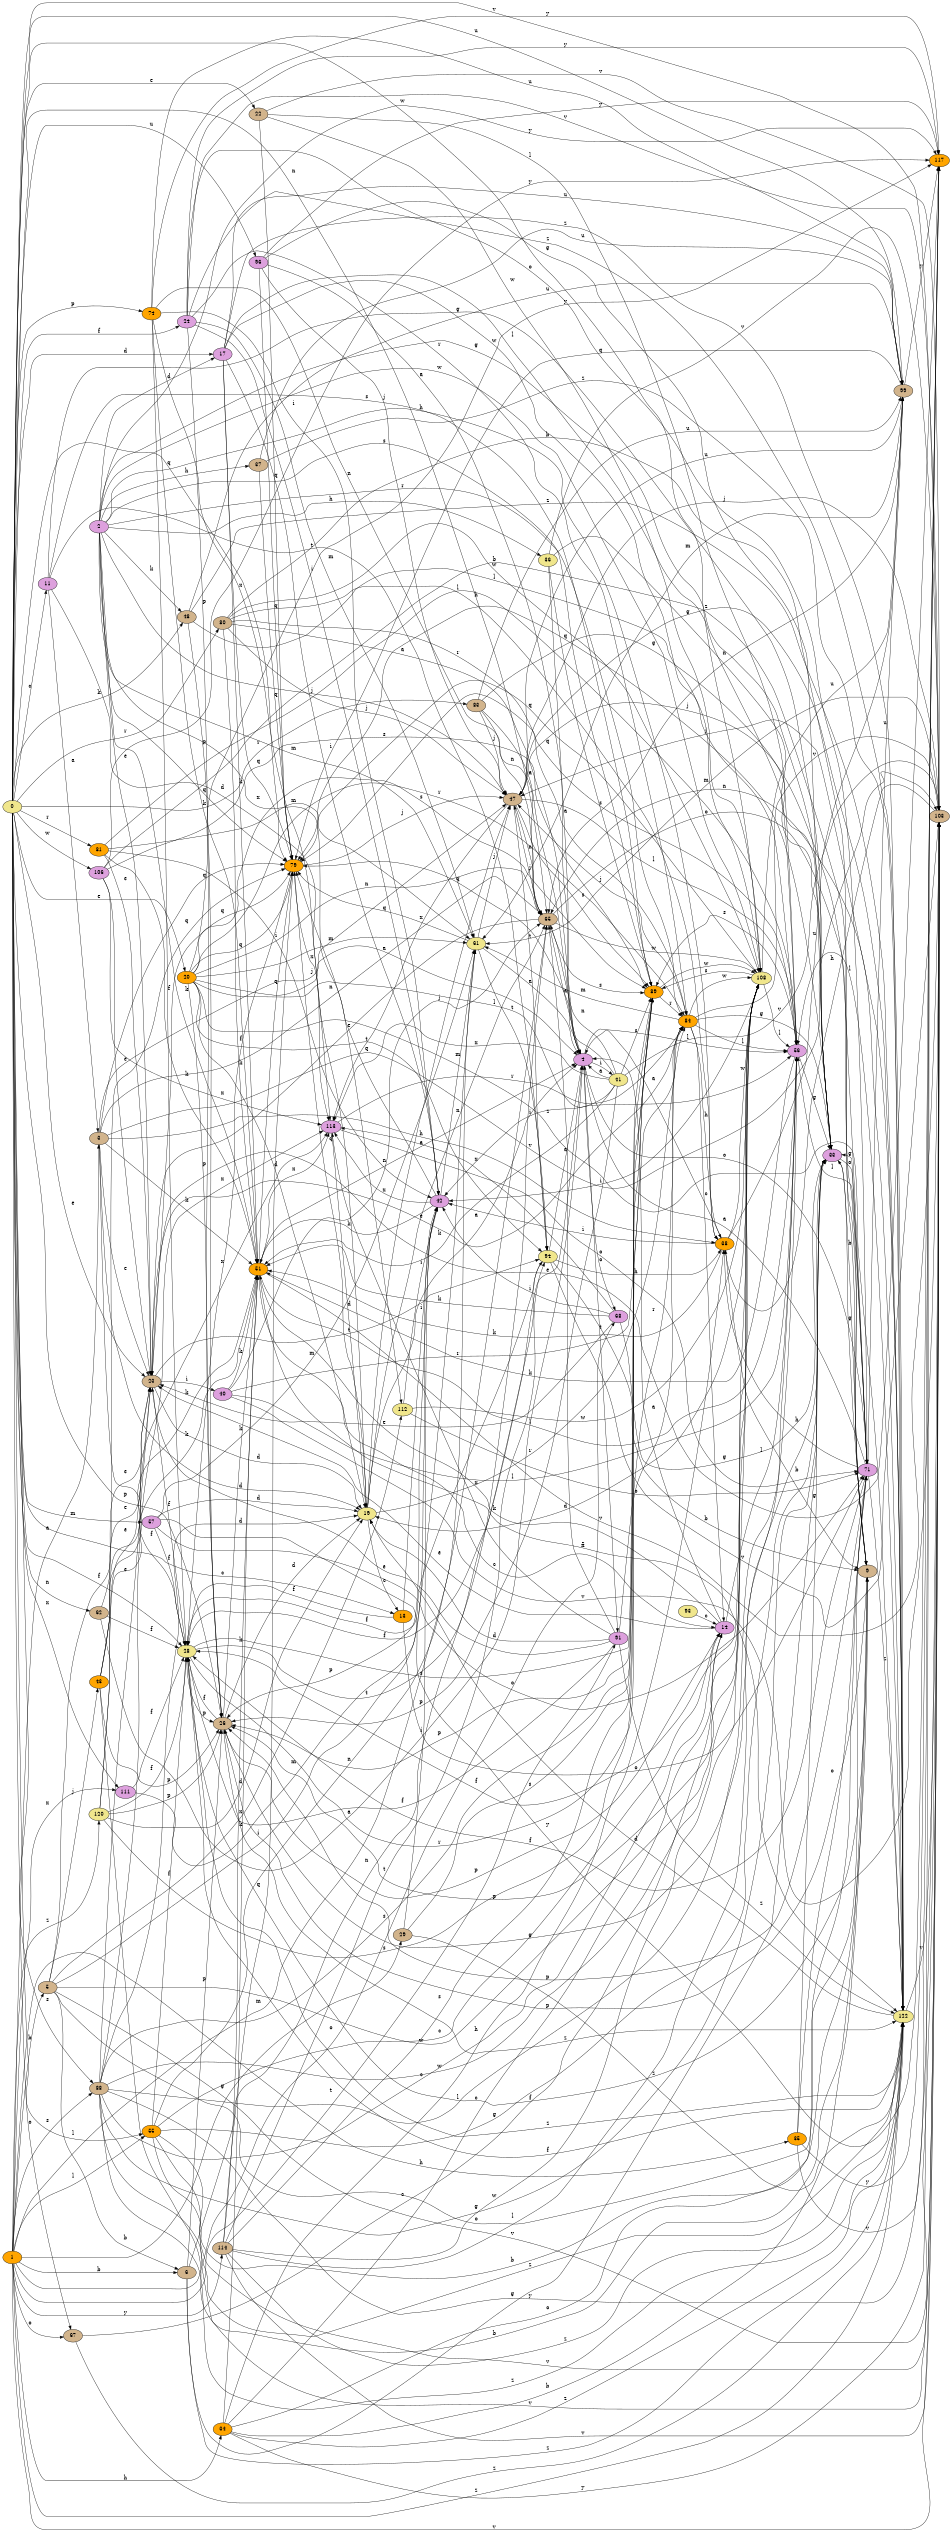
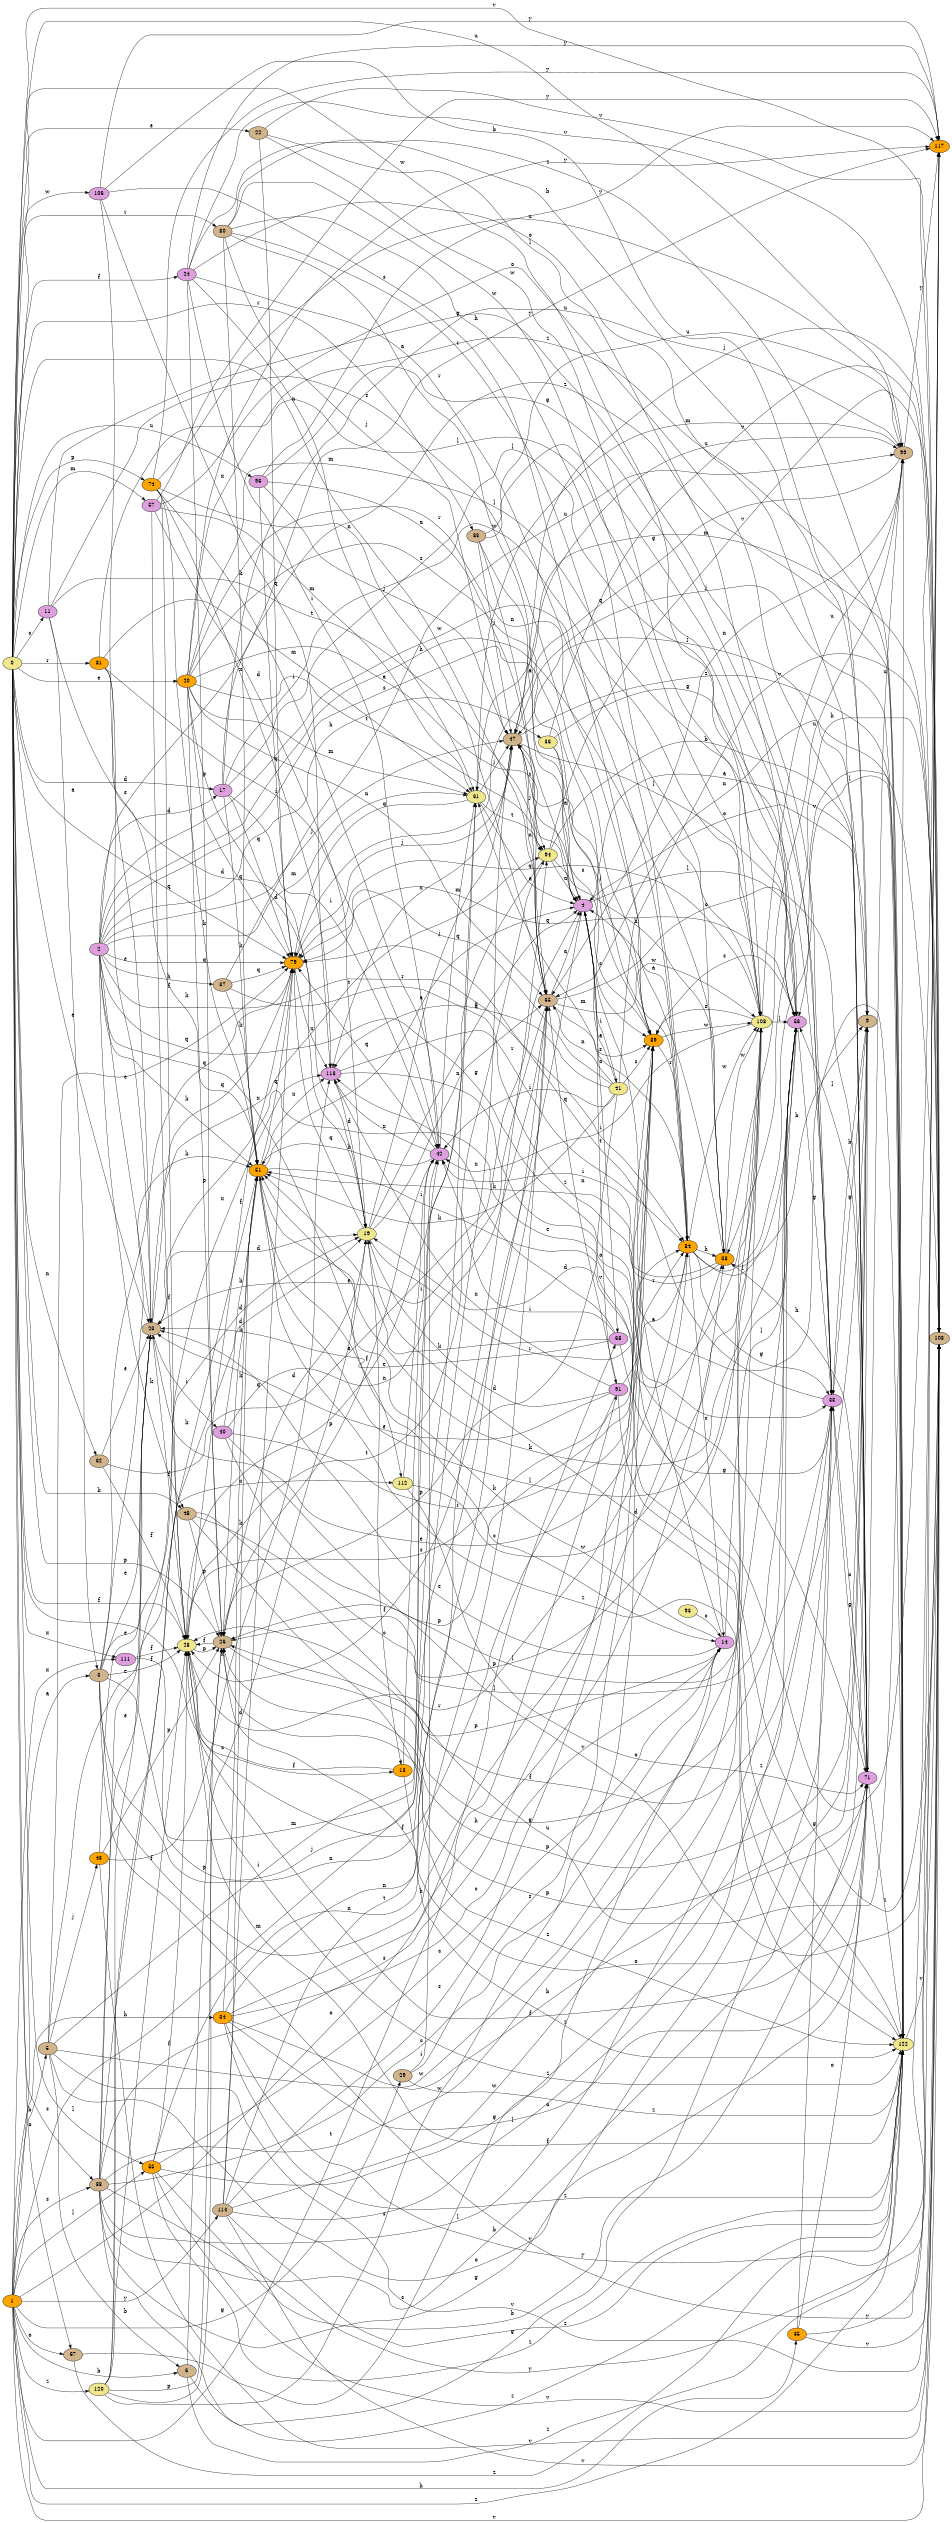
(153, 1458) -> (243, 1040)
(735, 1633) -> none
(447, 1662) -> (467, 1563)
